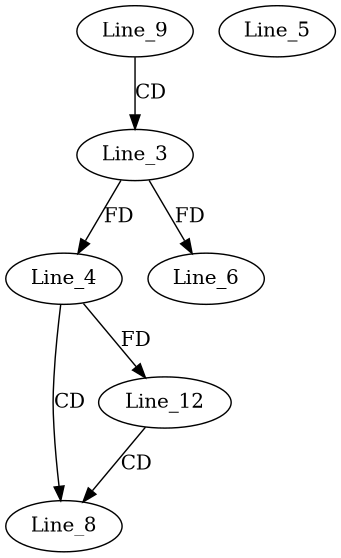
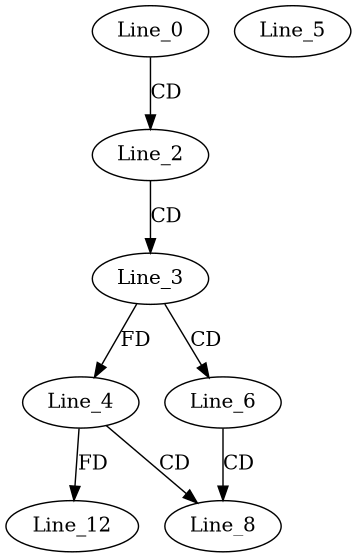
(135, 31) -> (150, 155)
none -> (150, 31)
(191, 217) -> (206, 341)
(119, 459) -> (223, 457)
